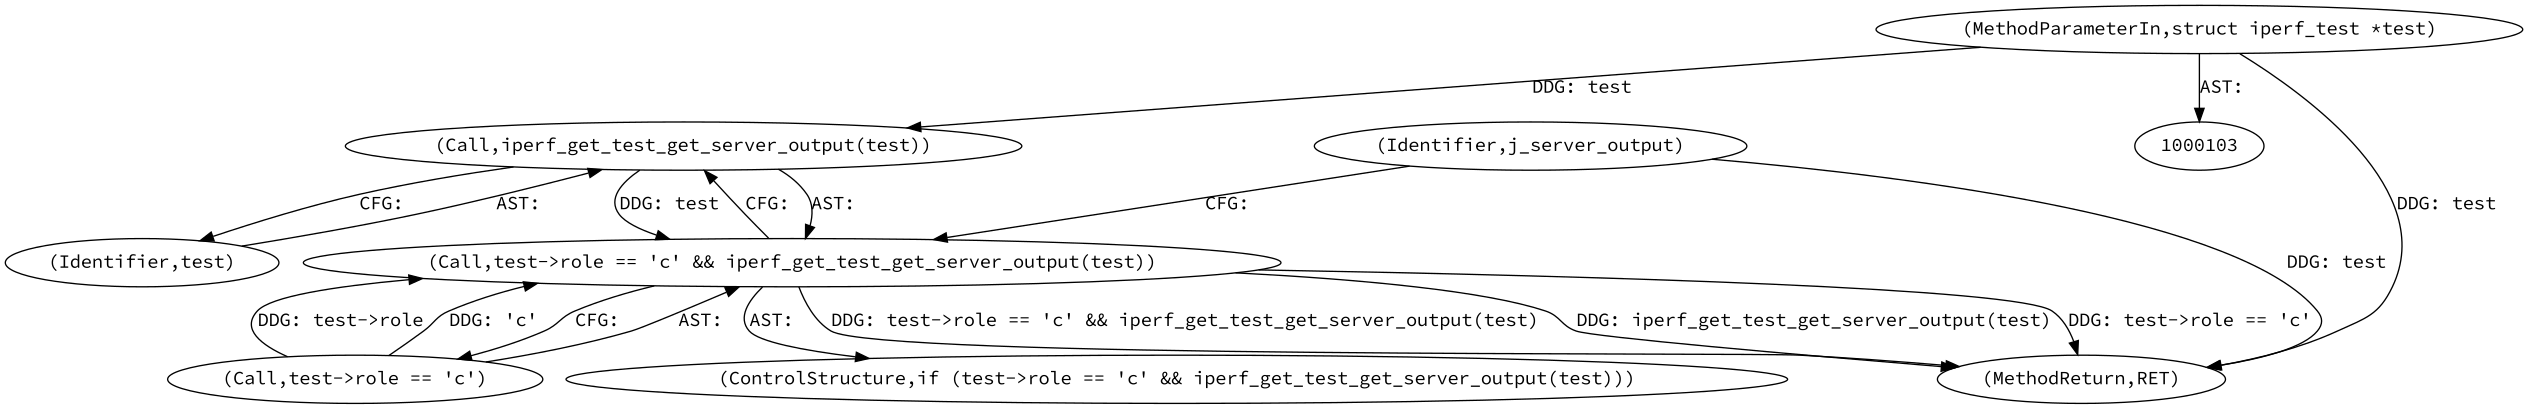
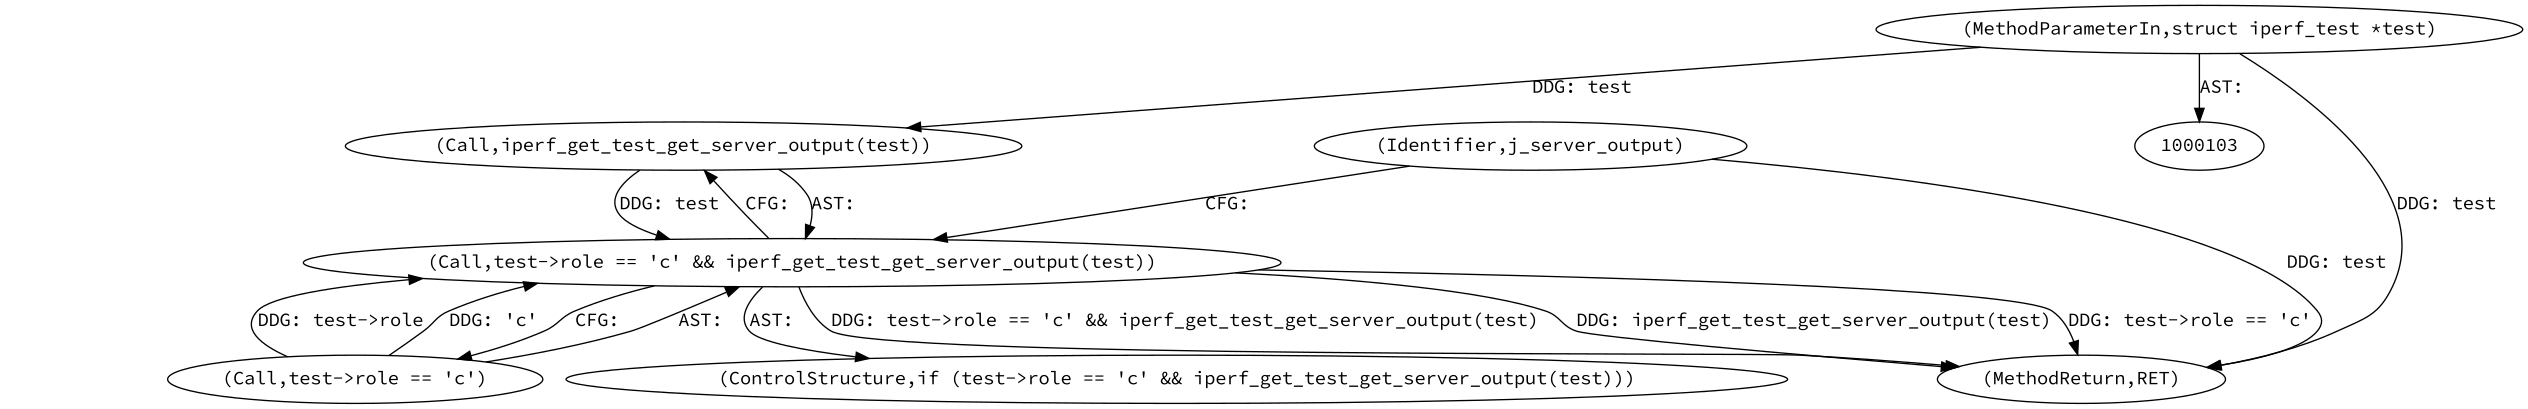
(142, 263) -> none
